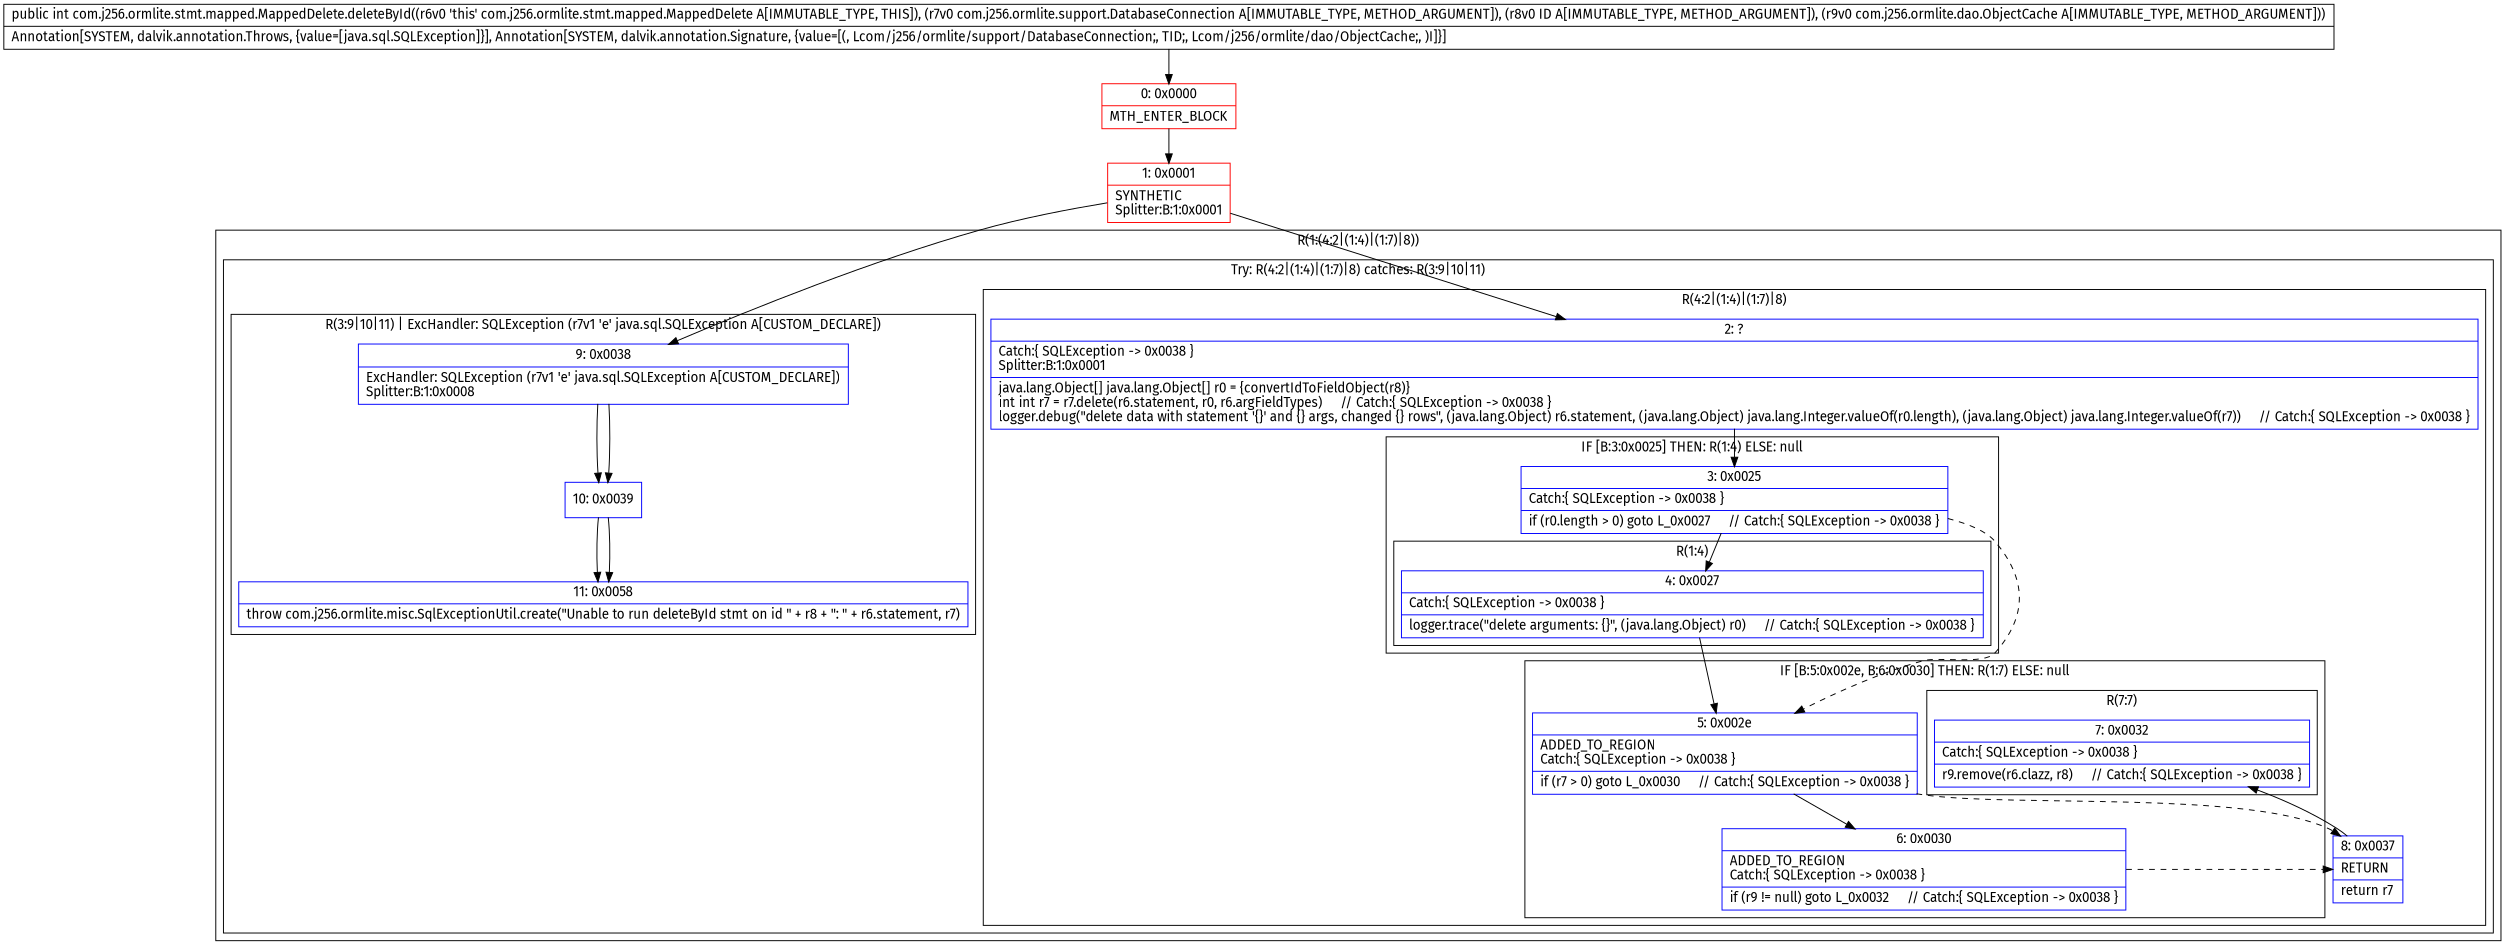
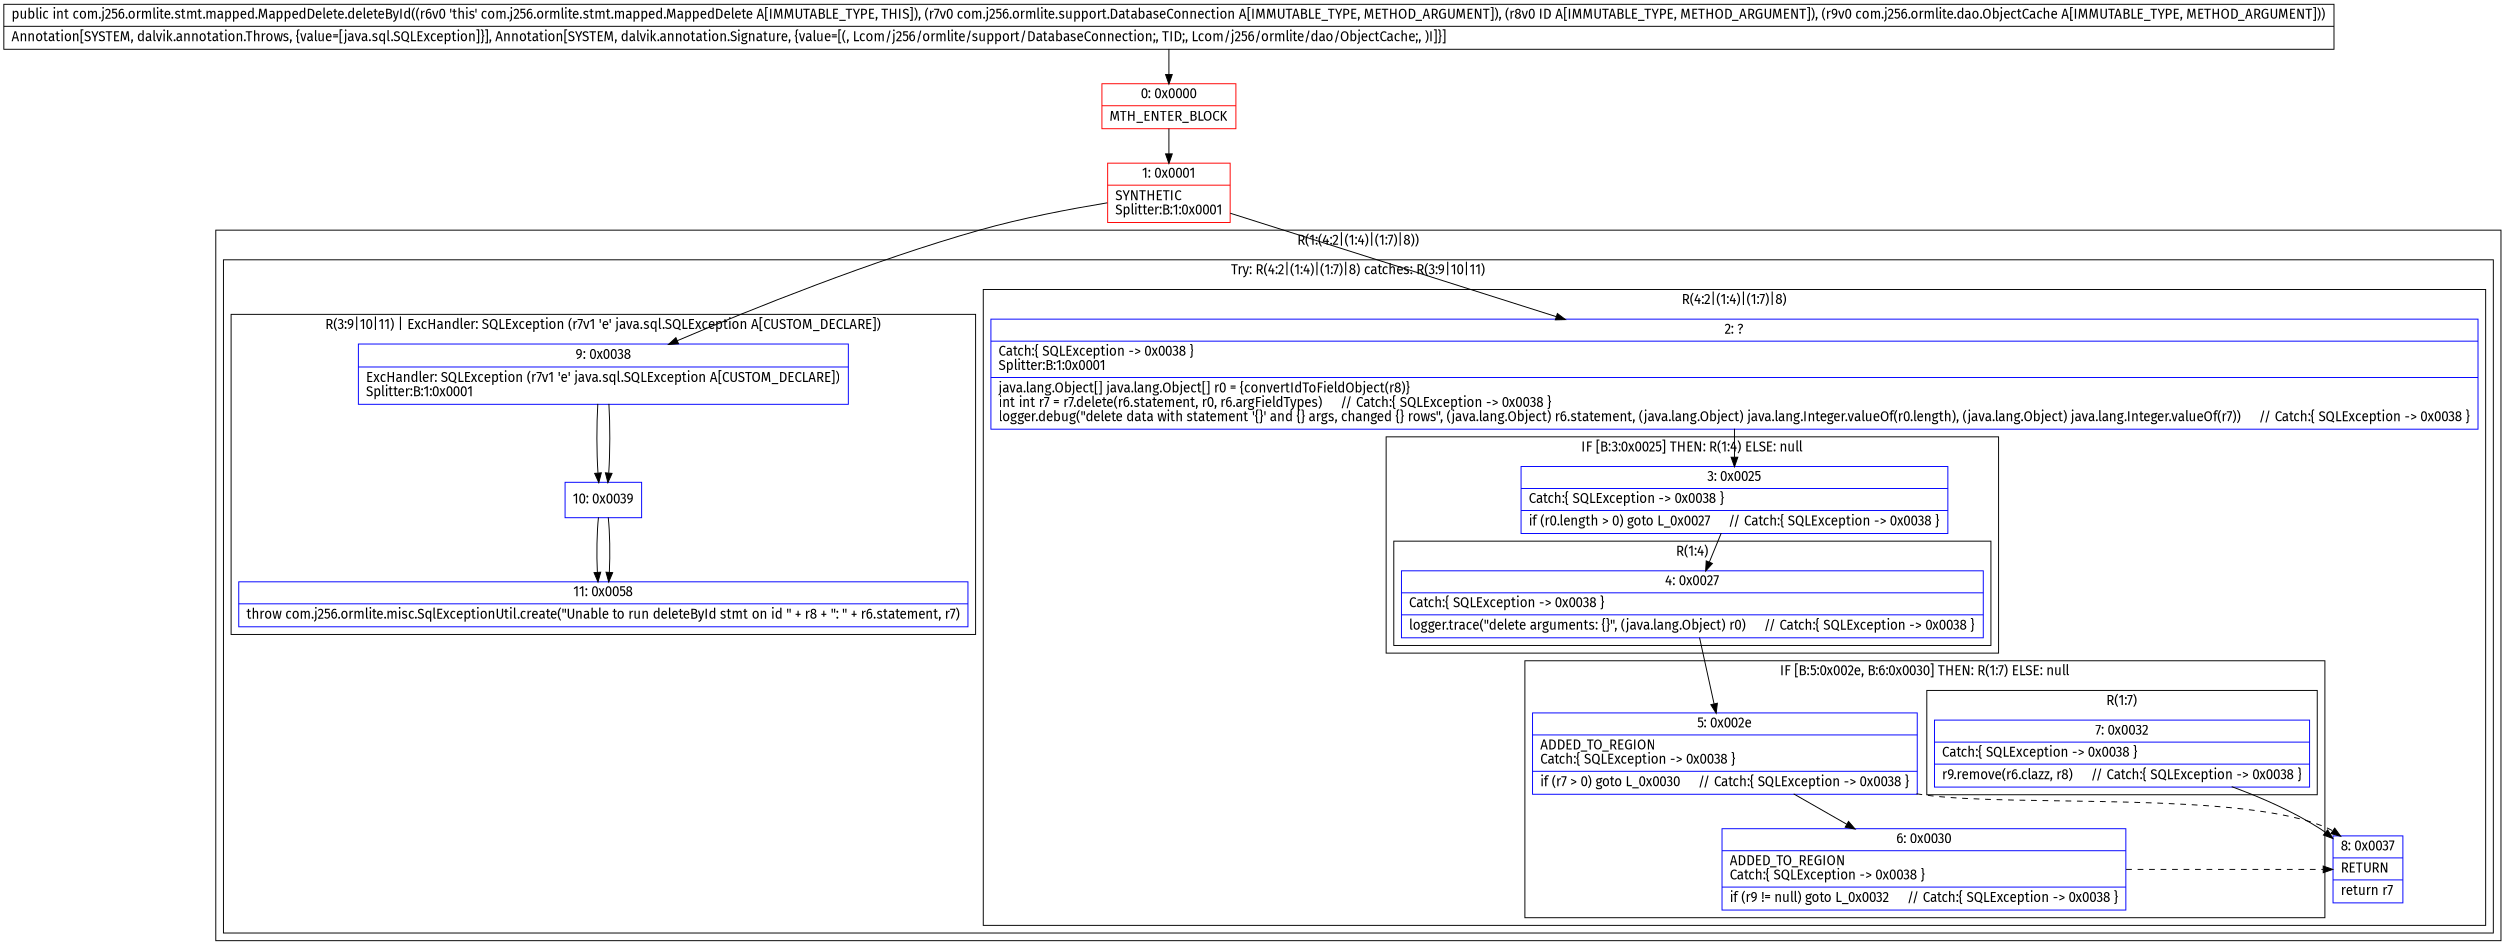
(421, 392) -> (420, 392)
(2005, 640) -> none
(2122, 701) -> (2122, 701)
(2304, 810) -> (2280, 807)
